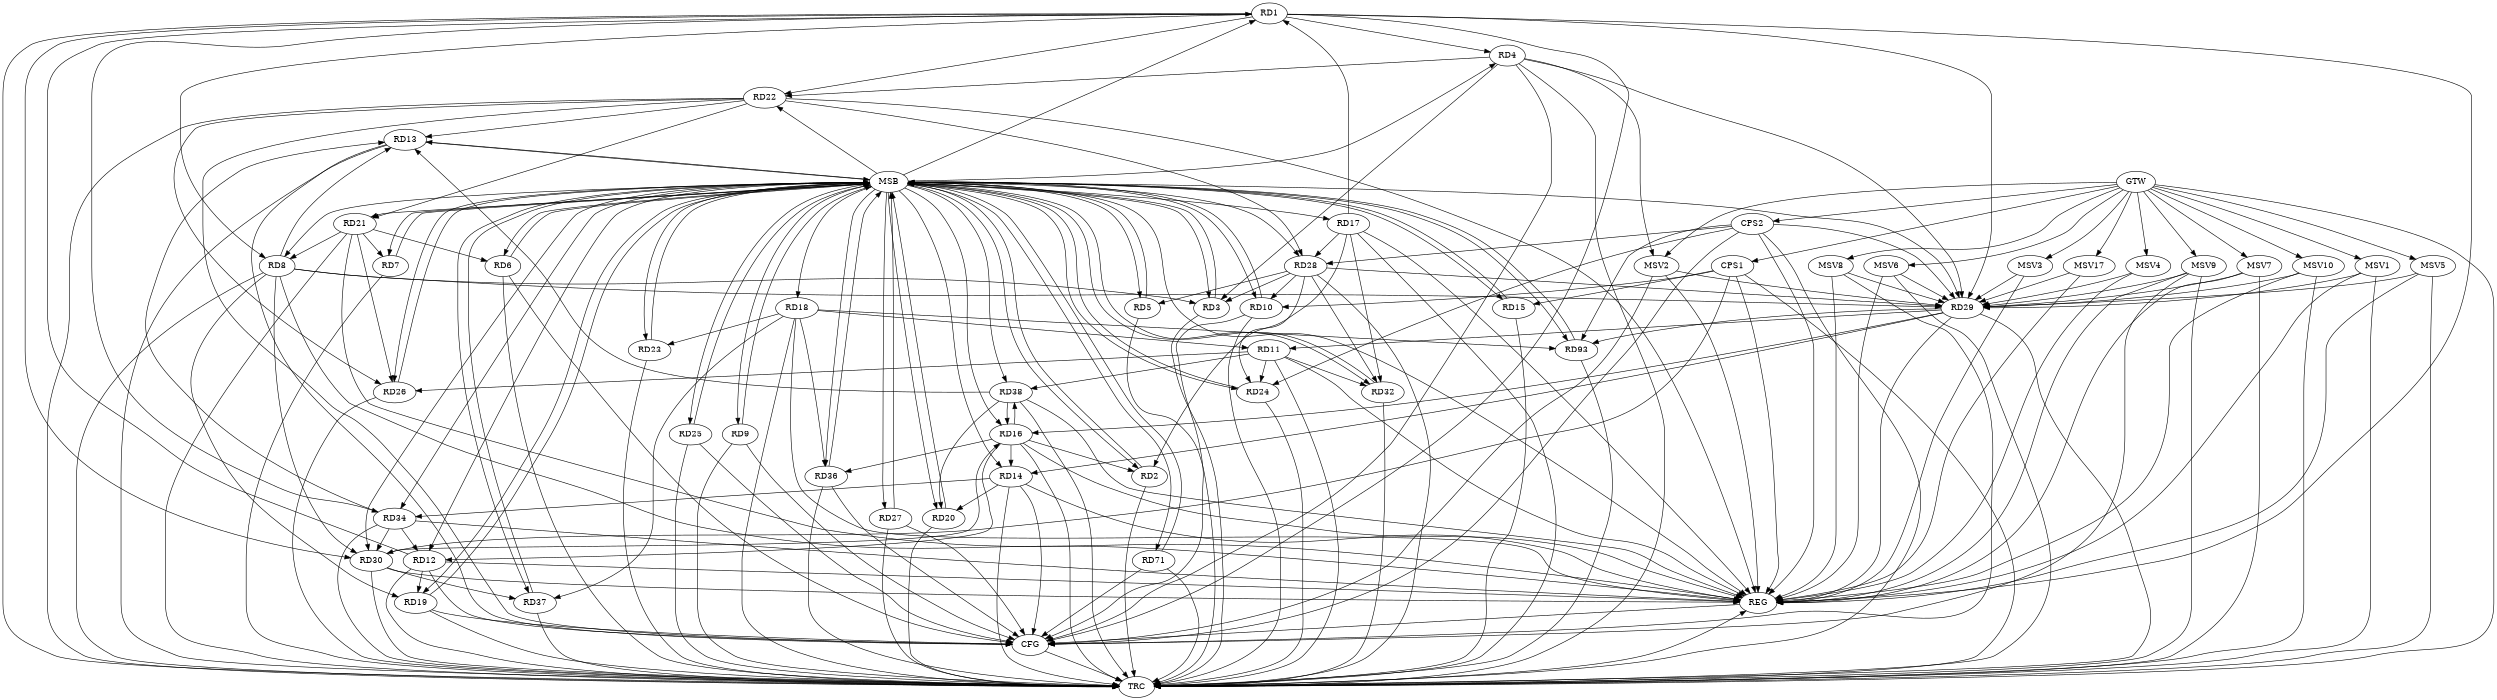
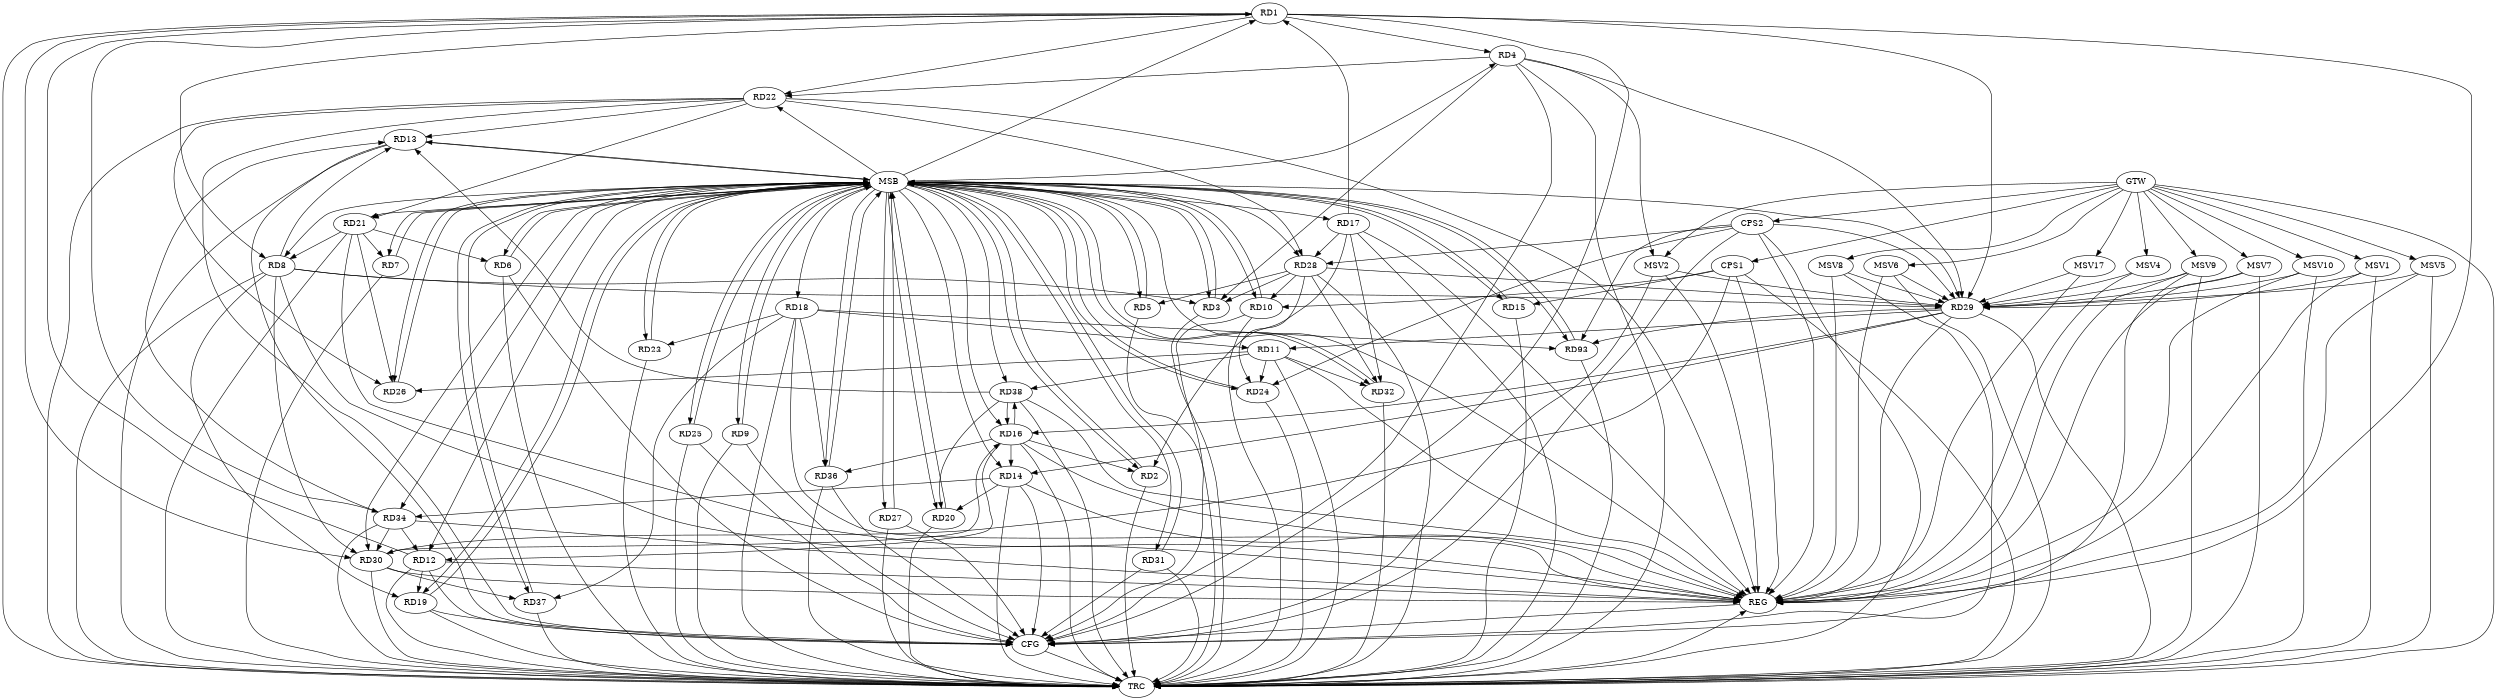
(2030, 266) -> none
(1154, 561) -> (1154, 561)
(366, 657) -> none
